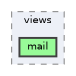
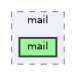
(38, 21) -> (38, 21)
